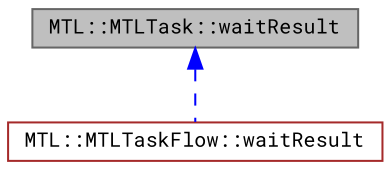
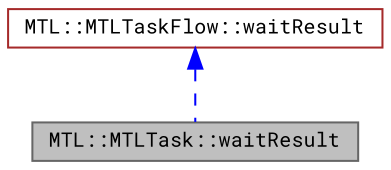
(195, 96) -> (195, 96)
